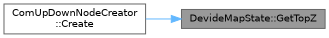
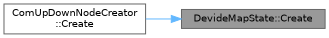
(253, 19) -> (253, 19)
